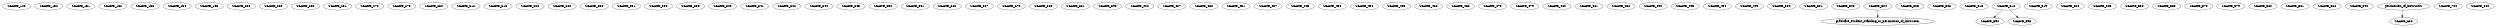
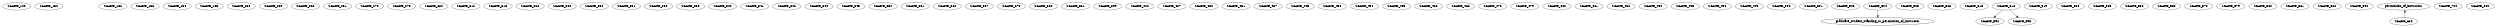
(81, 6) -> none
(2402, 13) -> (2405, 15)
